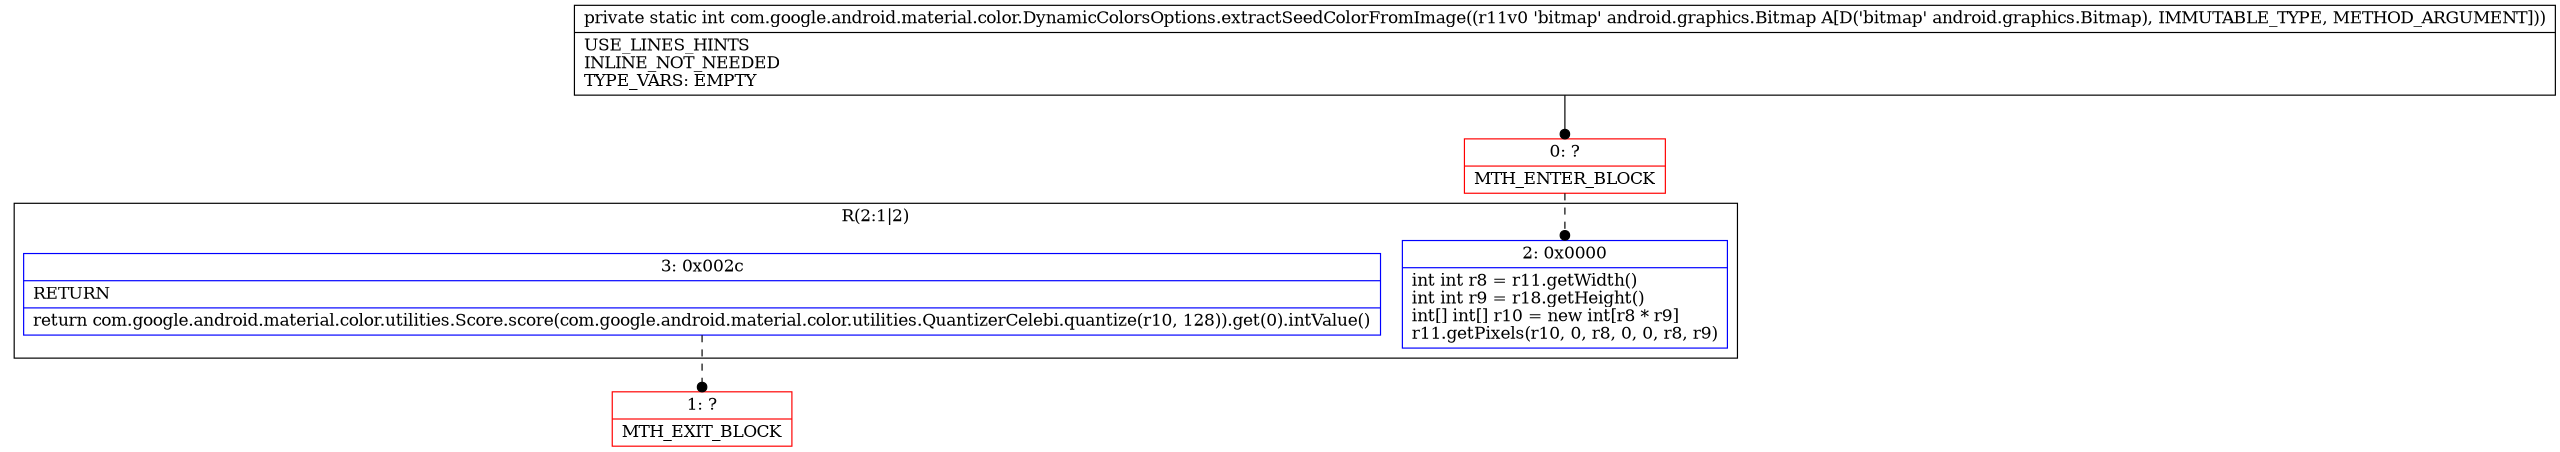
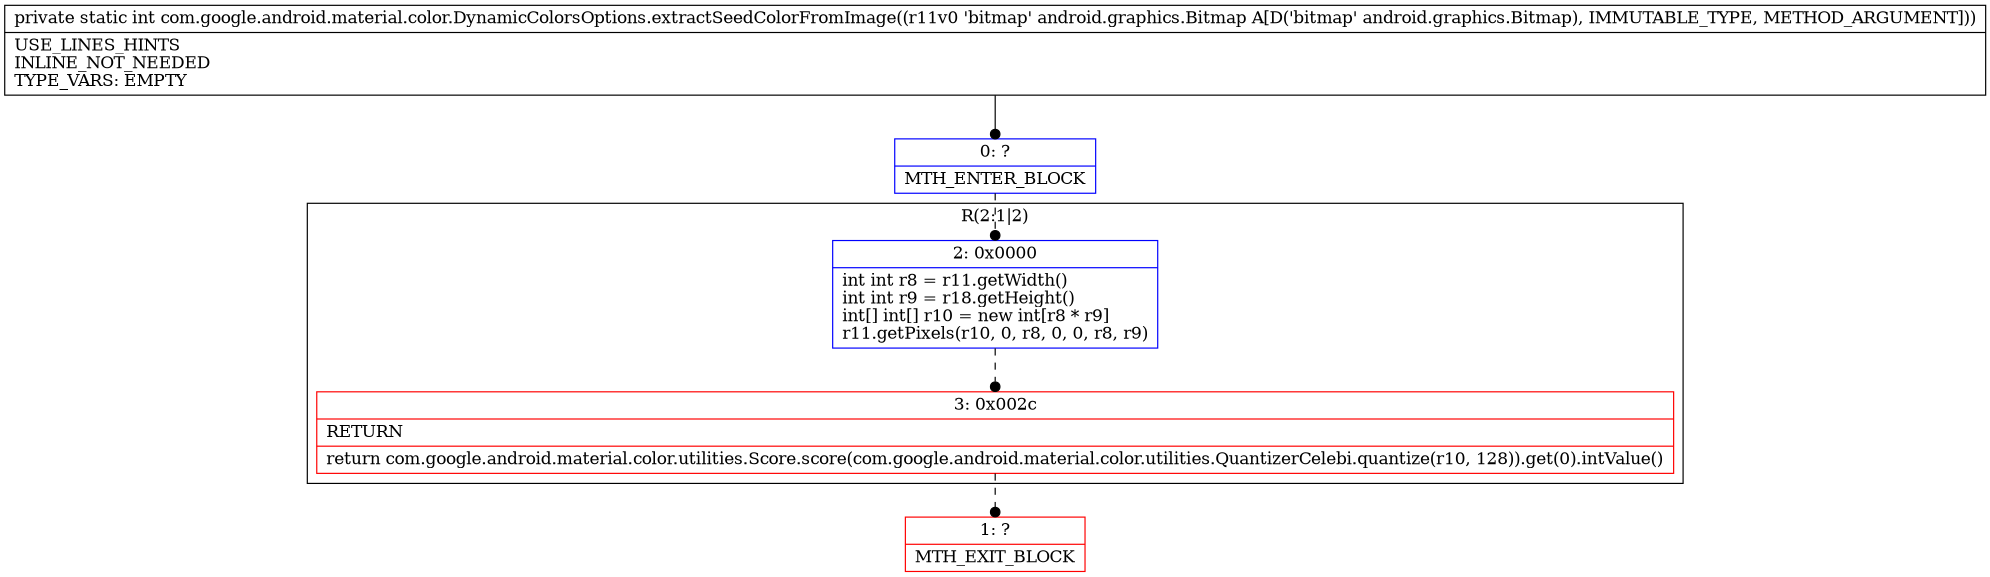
(1565, 166) -> (995, 166)
(702, 294) -> (995, 433)
none -> (995, 365)
